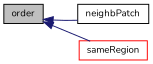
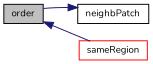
(65, 20) -> (56, 8)
